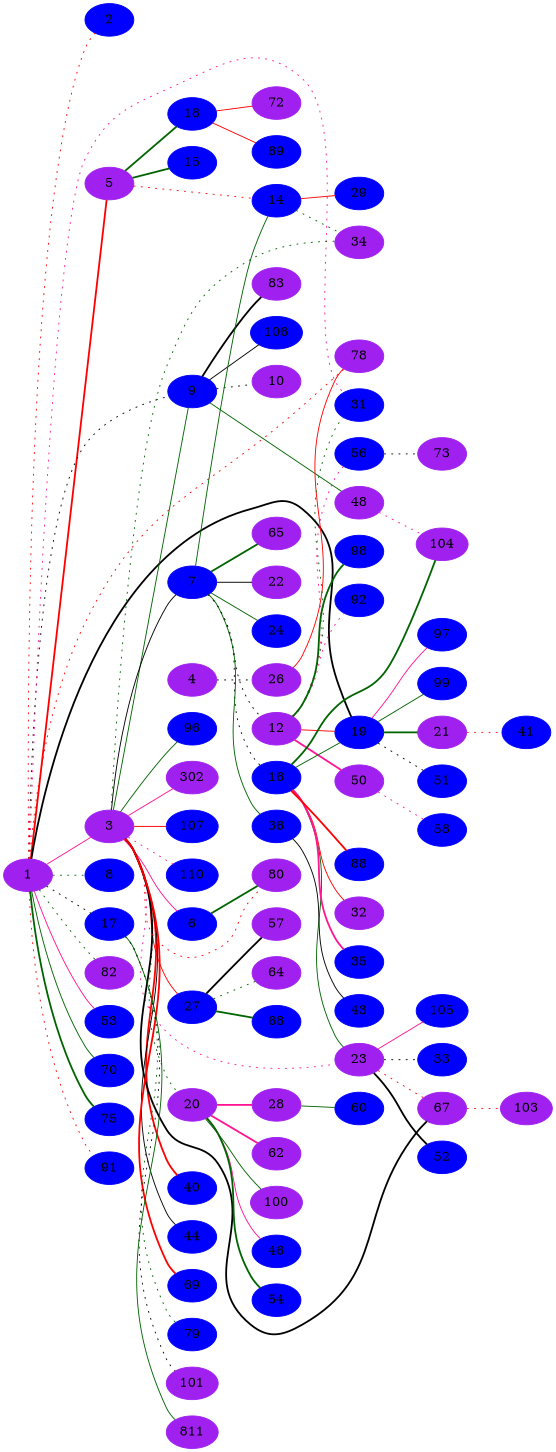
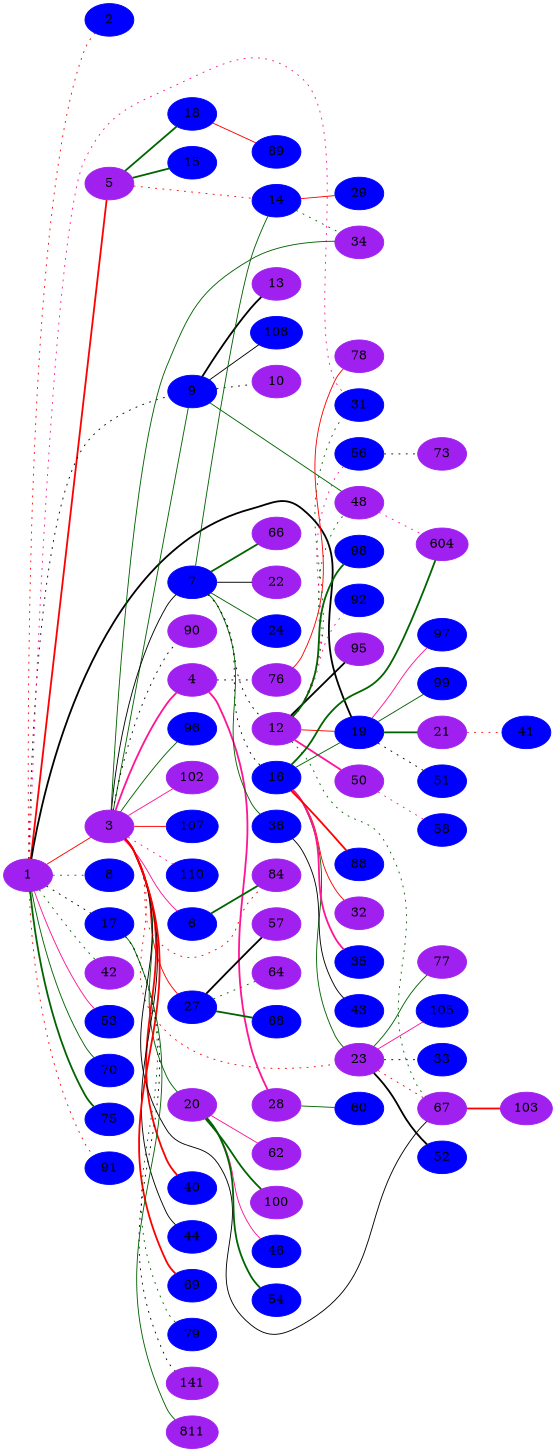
(276, 103) -> none
(276, 284) -> (276, 284)
(142, 474) -> (142, 474)
(276, 533) -> (276, 533)
(442, 544) -> (442, 544)
(116, 570) -> none
none -> (319, 616)
none -> (192, 631)
none -> (359, 649)
(276, 680) -> (276, 680)
none -> (141, 749)
(192, 778) -> (192, 778)
(69, 851) -> (69, 851)
(276, 875) -> (276, 875)
none -> (405, 900)
none -> (442, 962)
(151, 966) -> (151, 966)
(109, 973) -> (109, 973)
(164, 1029) -> (164, 1029)
(235, 1105) -> (244, 879)
(484, 1109) -> (484, 1109)
(234, 1129) -> (234, 1129)
(234, 1156) -> (234, 1156)
(223, 1174) -> (223, 1174)
(192, 1383) -> (192, 1383)
